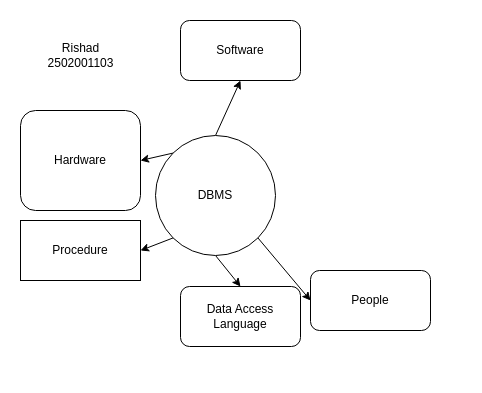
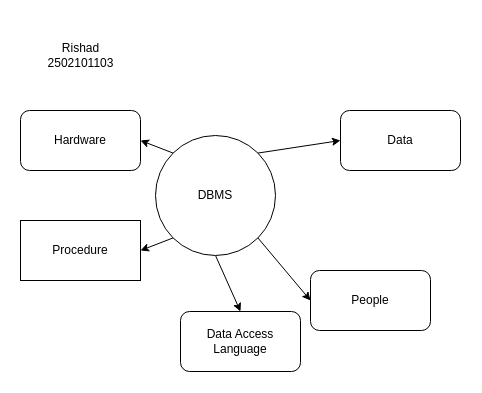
(241, 51) -> none
(81, 56) -> (81, 56)
(227, 111) -> none
none -> (401, 141)
none -> (296, 147)
(81, 161) -> (81, 141)
(241, 317) -> (241, 342)
